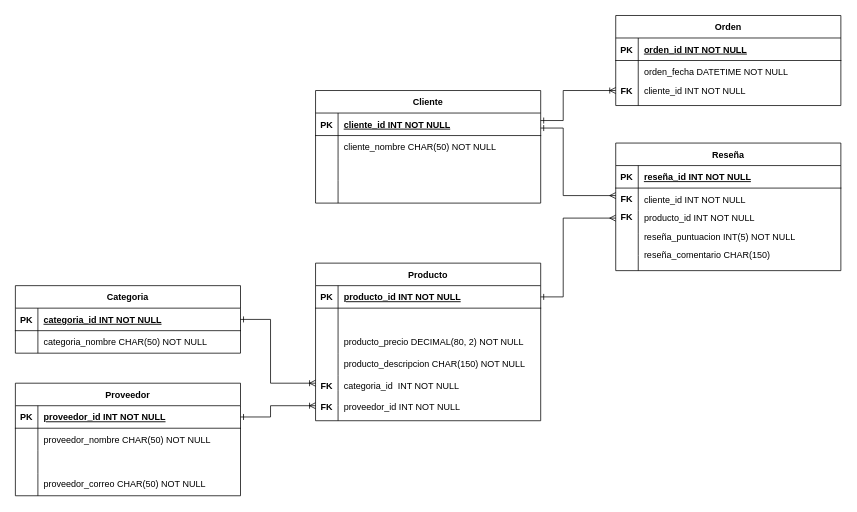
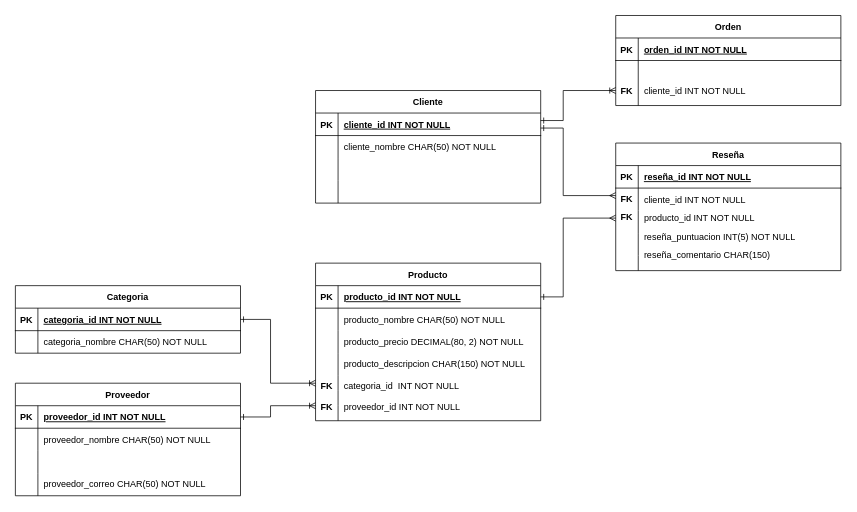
(739, 72) -> none
none -> (439, 319)
